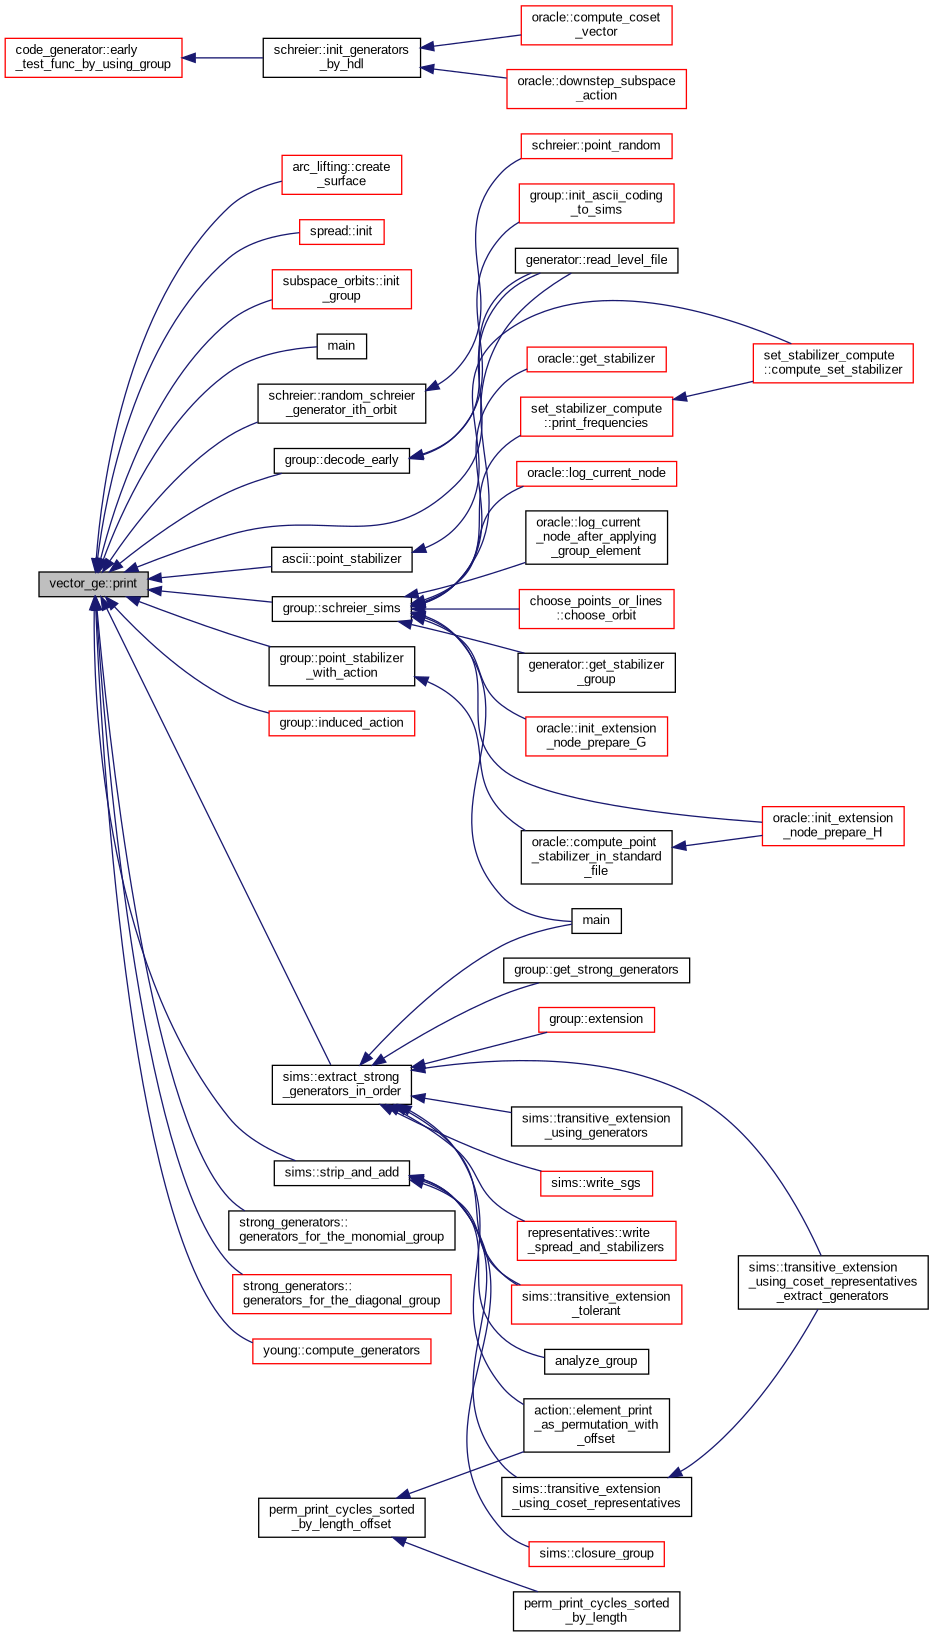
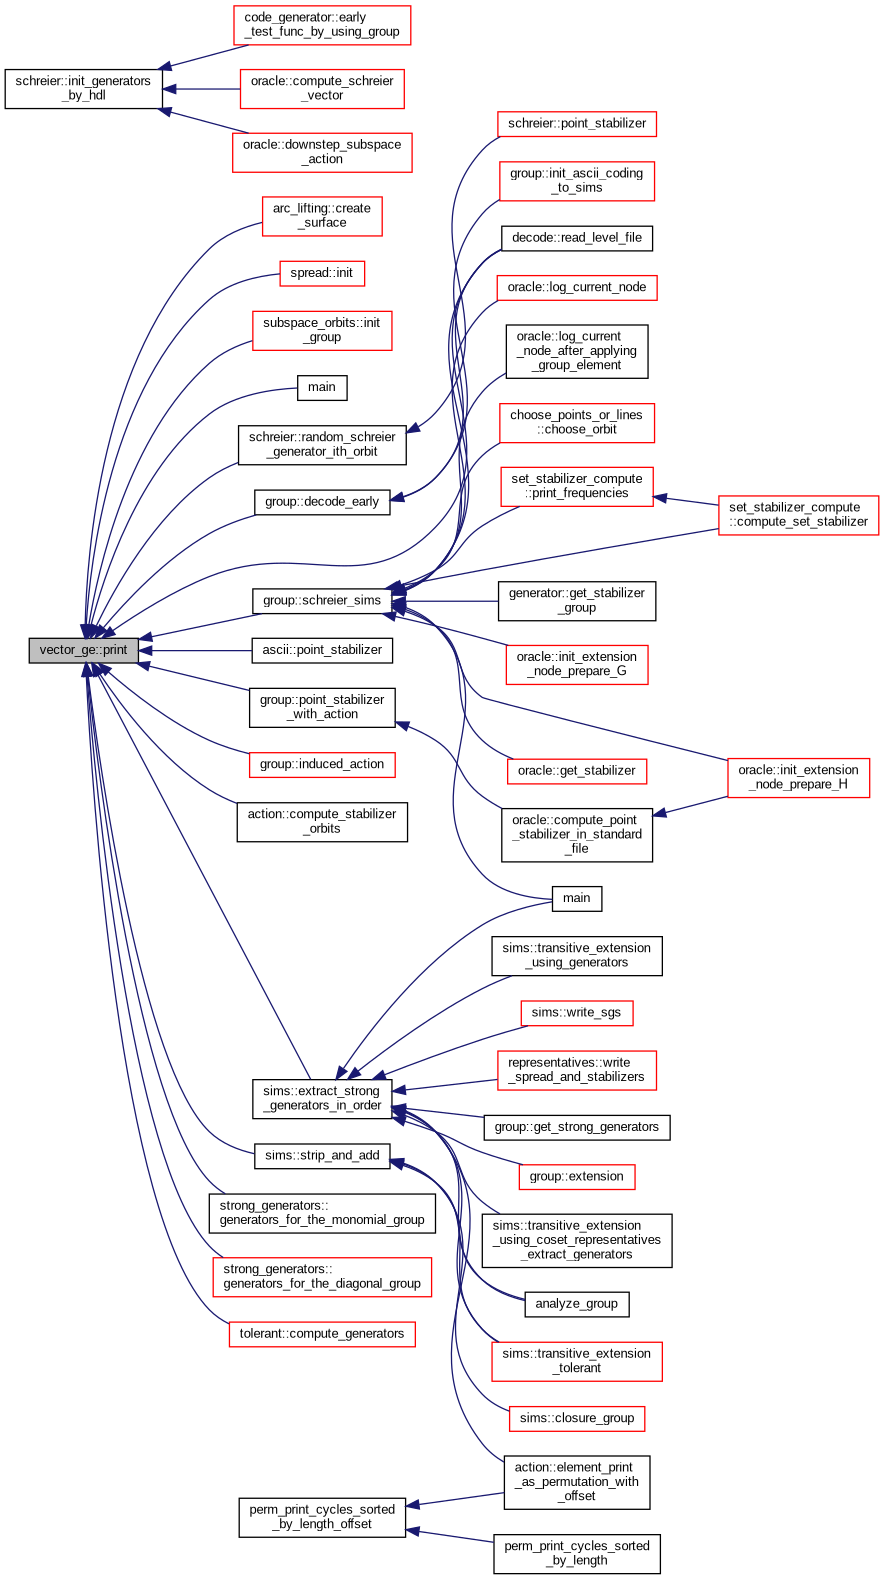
(597, 25) -> (322, 89)
(229, 58) -> (210, 55)
(597, 146) -> (577, 124)
(597, 261) -> (577, 239)
(527, 320) -> (558, 556)
none -> (322, 822)
none -> (459, 1212)
(342, 1351) -> (322, 1334)
(597, 1497) -> none
